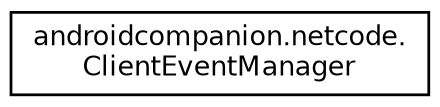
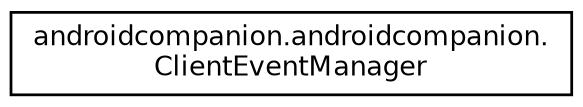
(220, 54) -> (291, 54)
